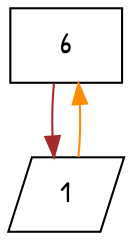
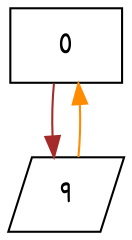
(66, 46) -> (66, 46)
(66, 195) -> (66, 195)
